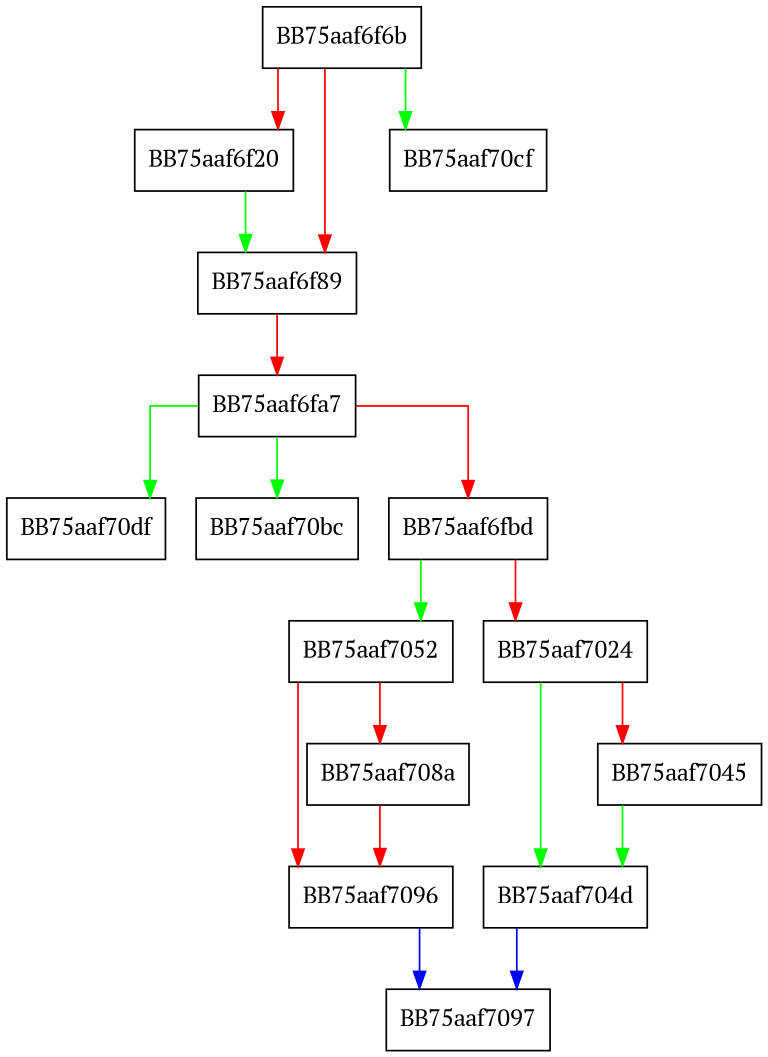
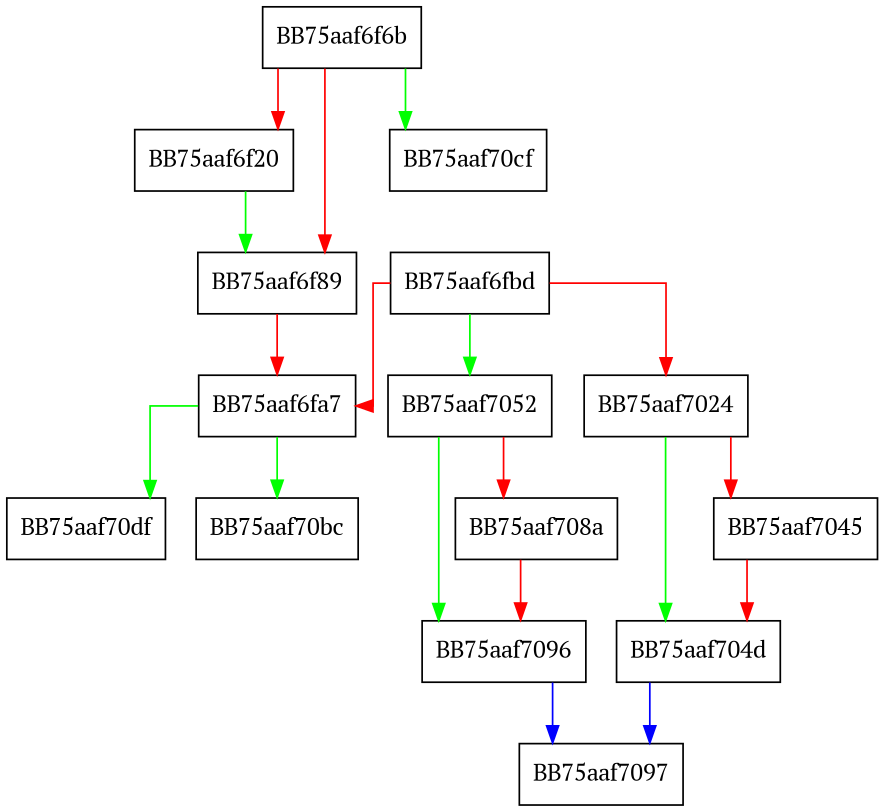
(449, 406) -> (373, 337)
(298, 766) -> (439, 520)
(623, 827) -> (747, 581)
